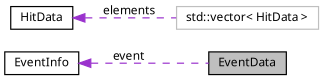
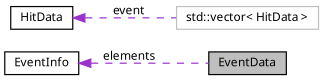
(128, 11) -> (128, 11)
(128, 57) -> (128, 57)
